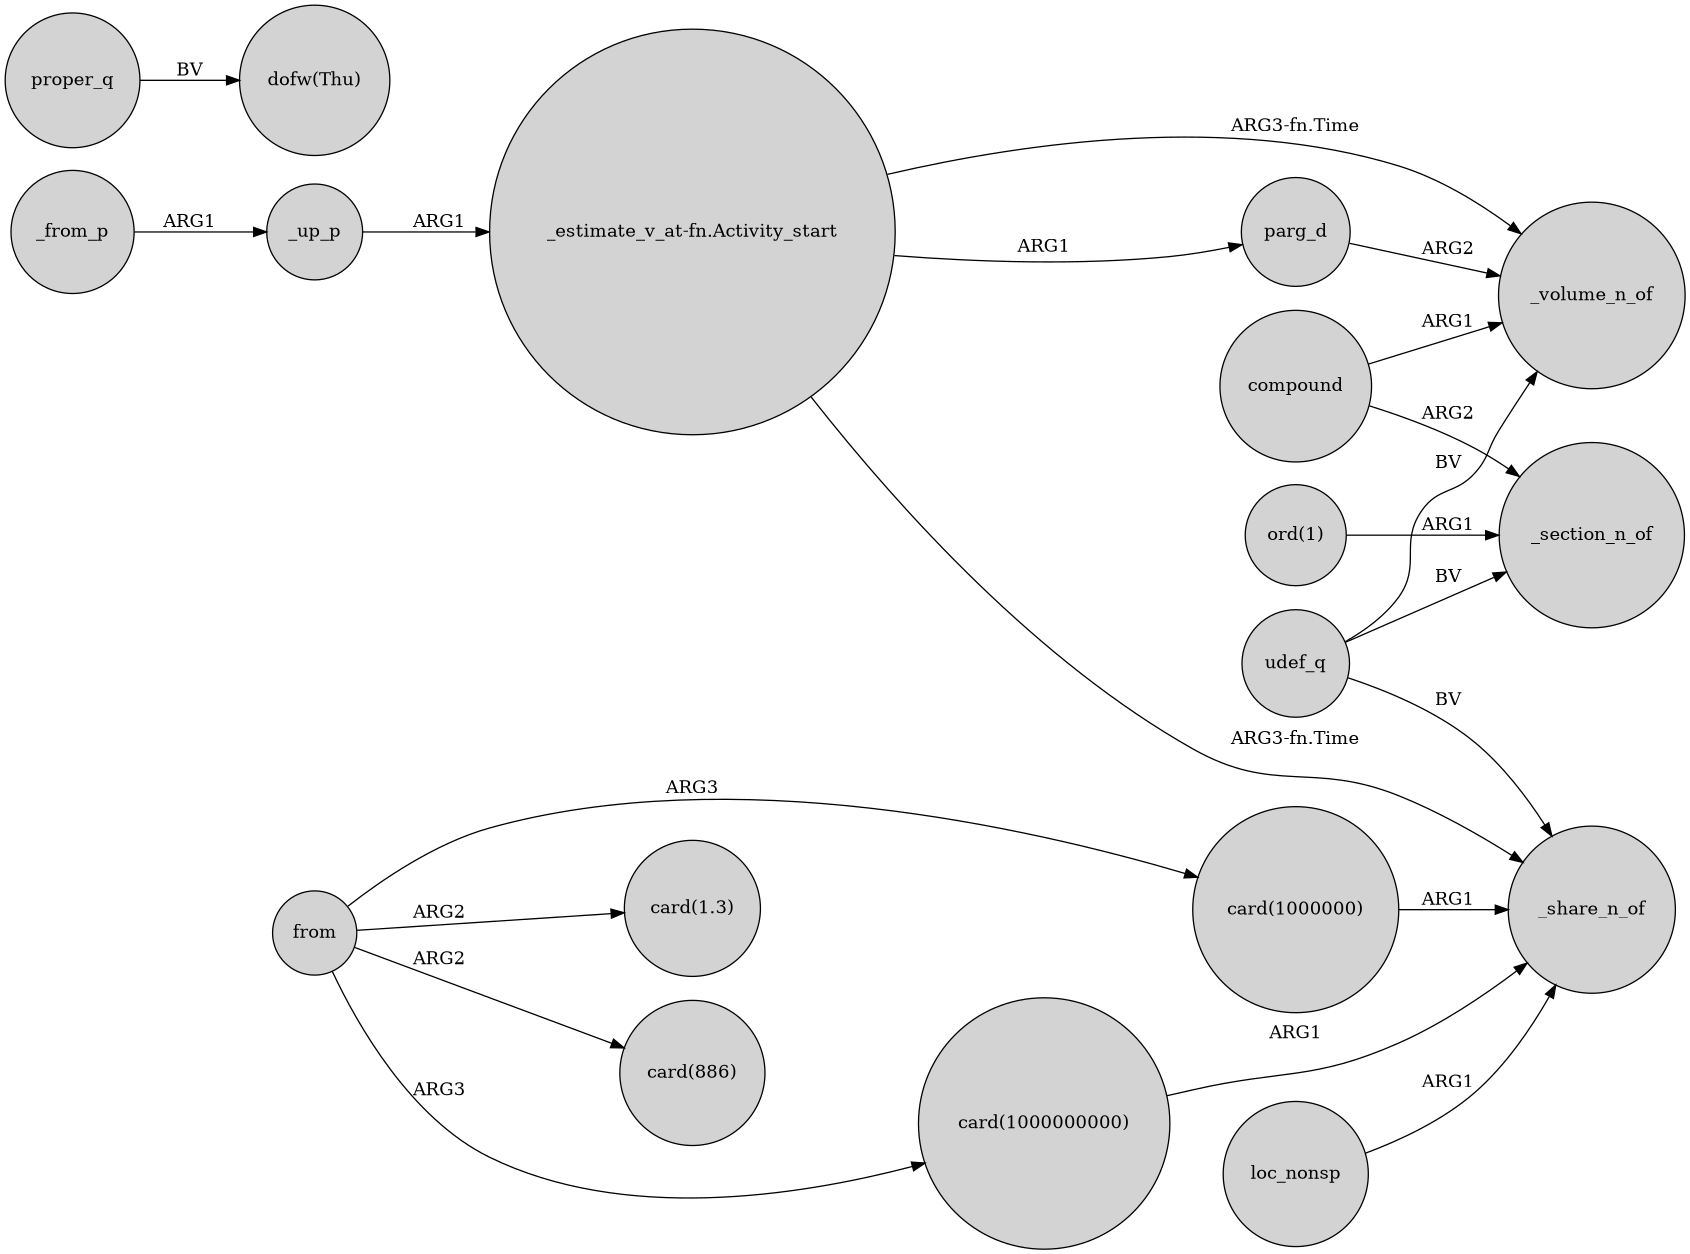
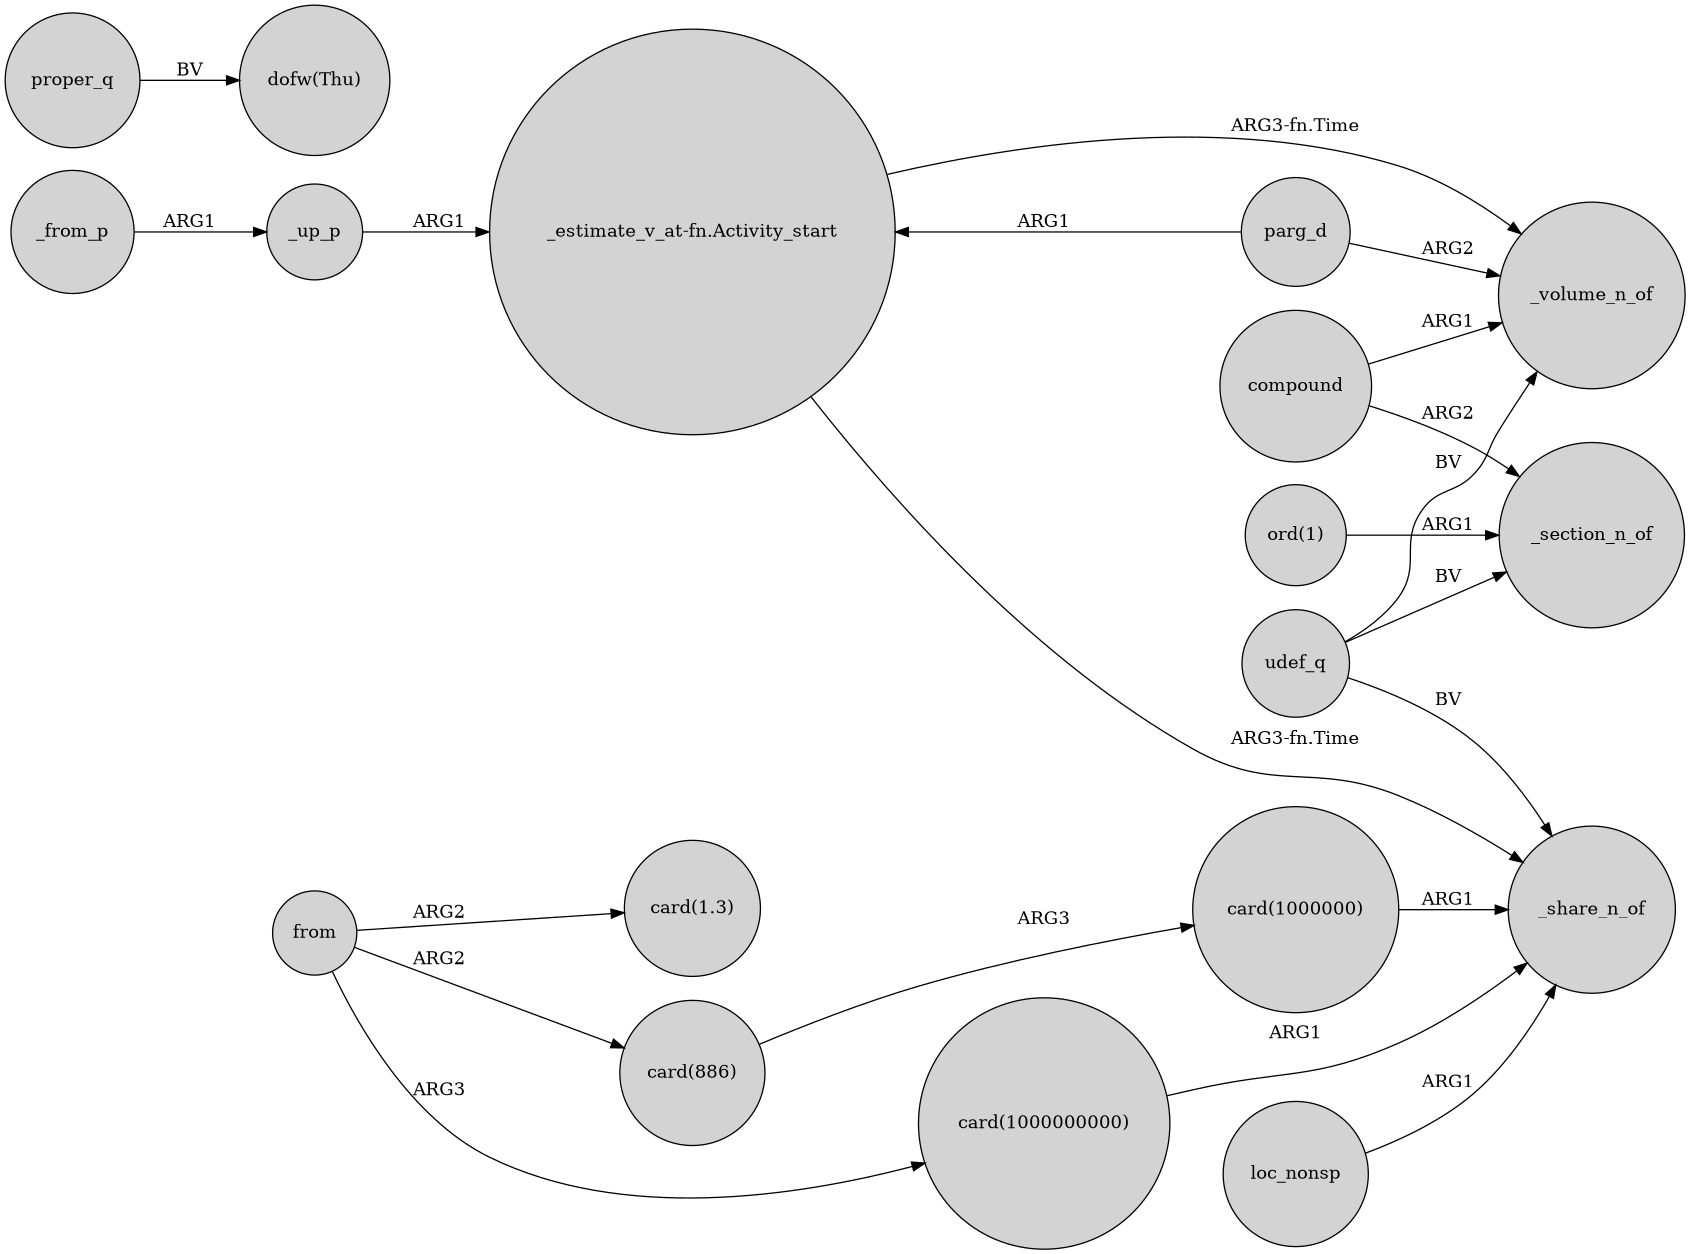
(1062, 262) -> (1075, 232)
(759, 800) -> (967, 973)
